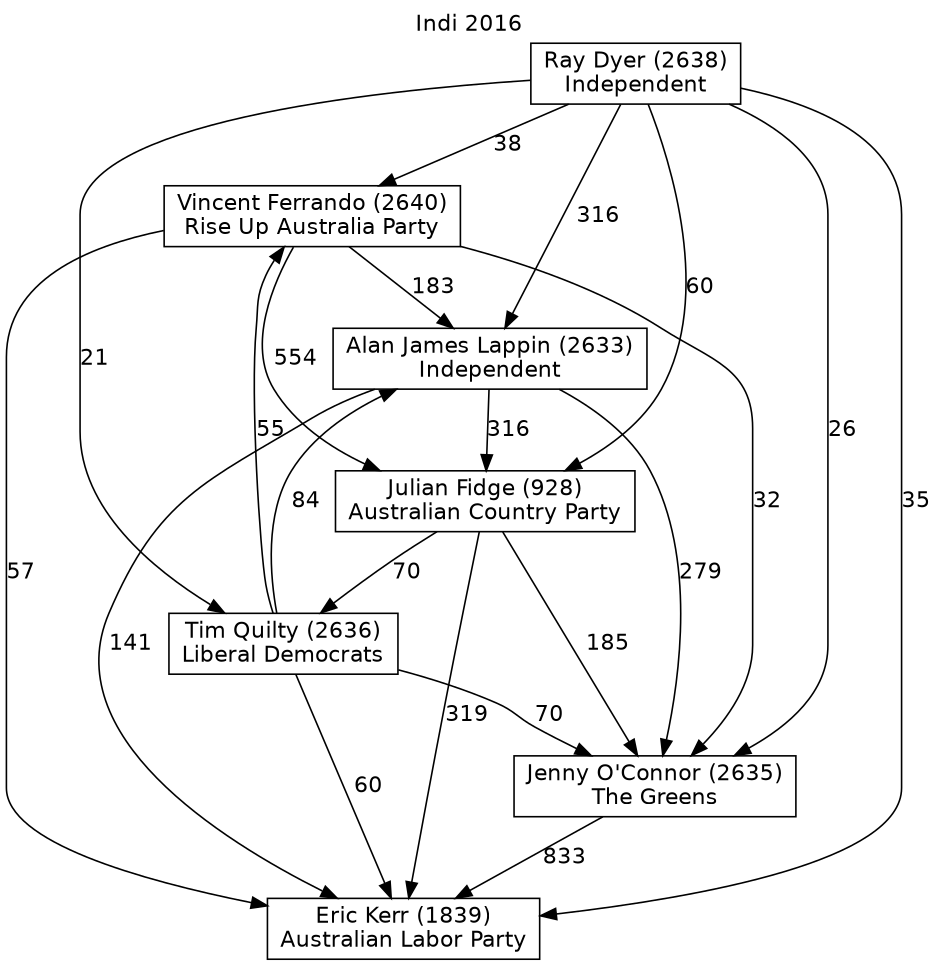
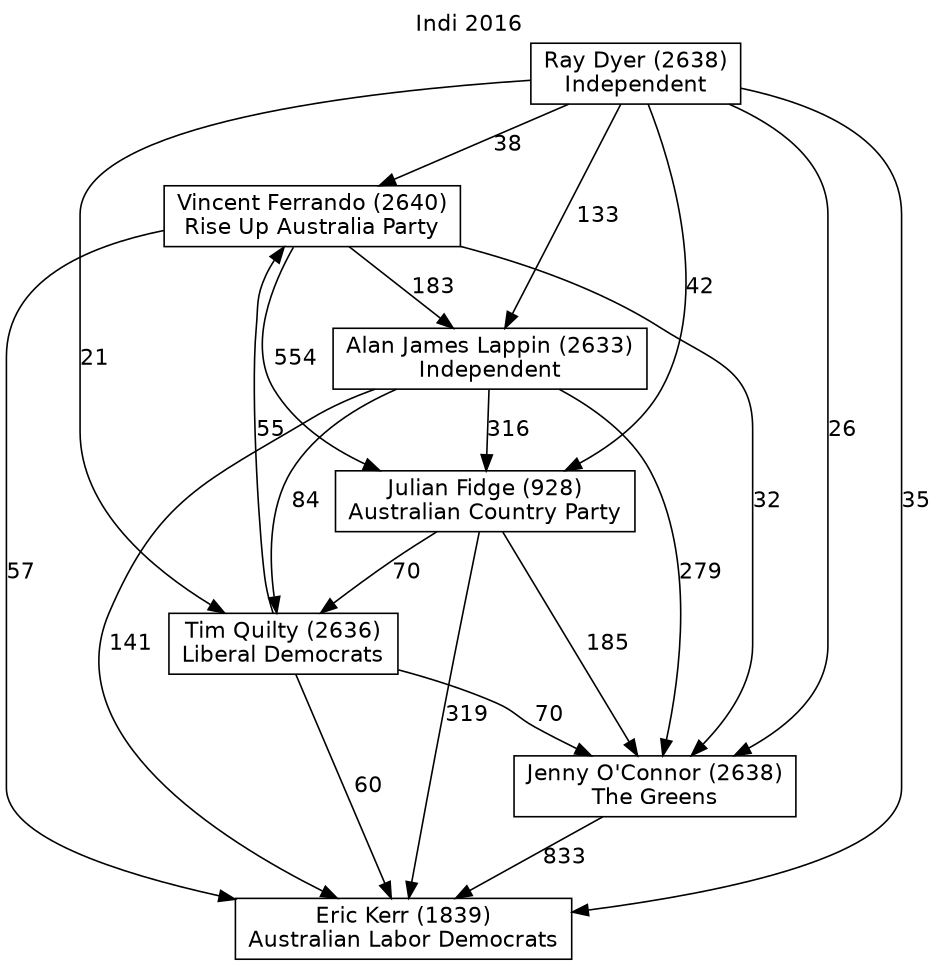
(599, 216) -> (599, 216)
(701, 287) -> (701, 287)
(285, 483) -> (293, 469)
(655, 786) -> (655, 786)
(404, 929) -> (404, 929)
